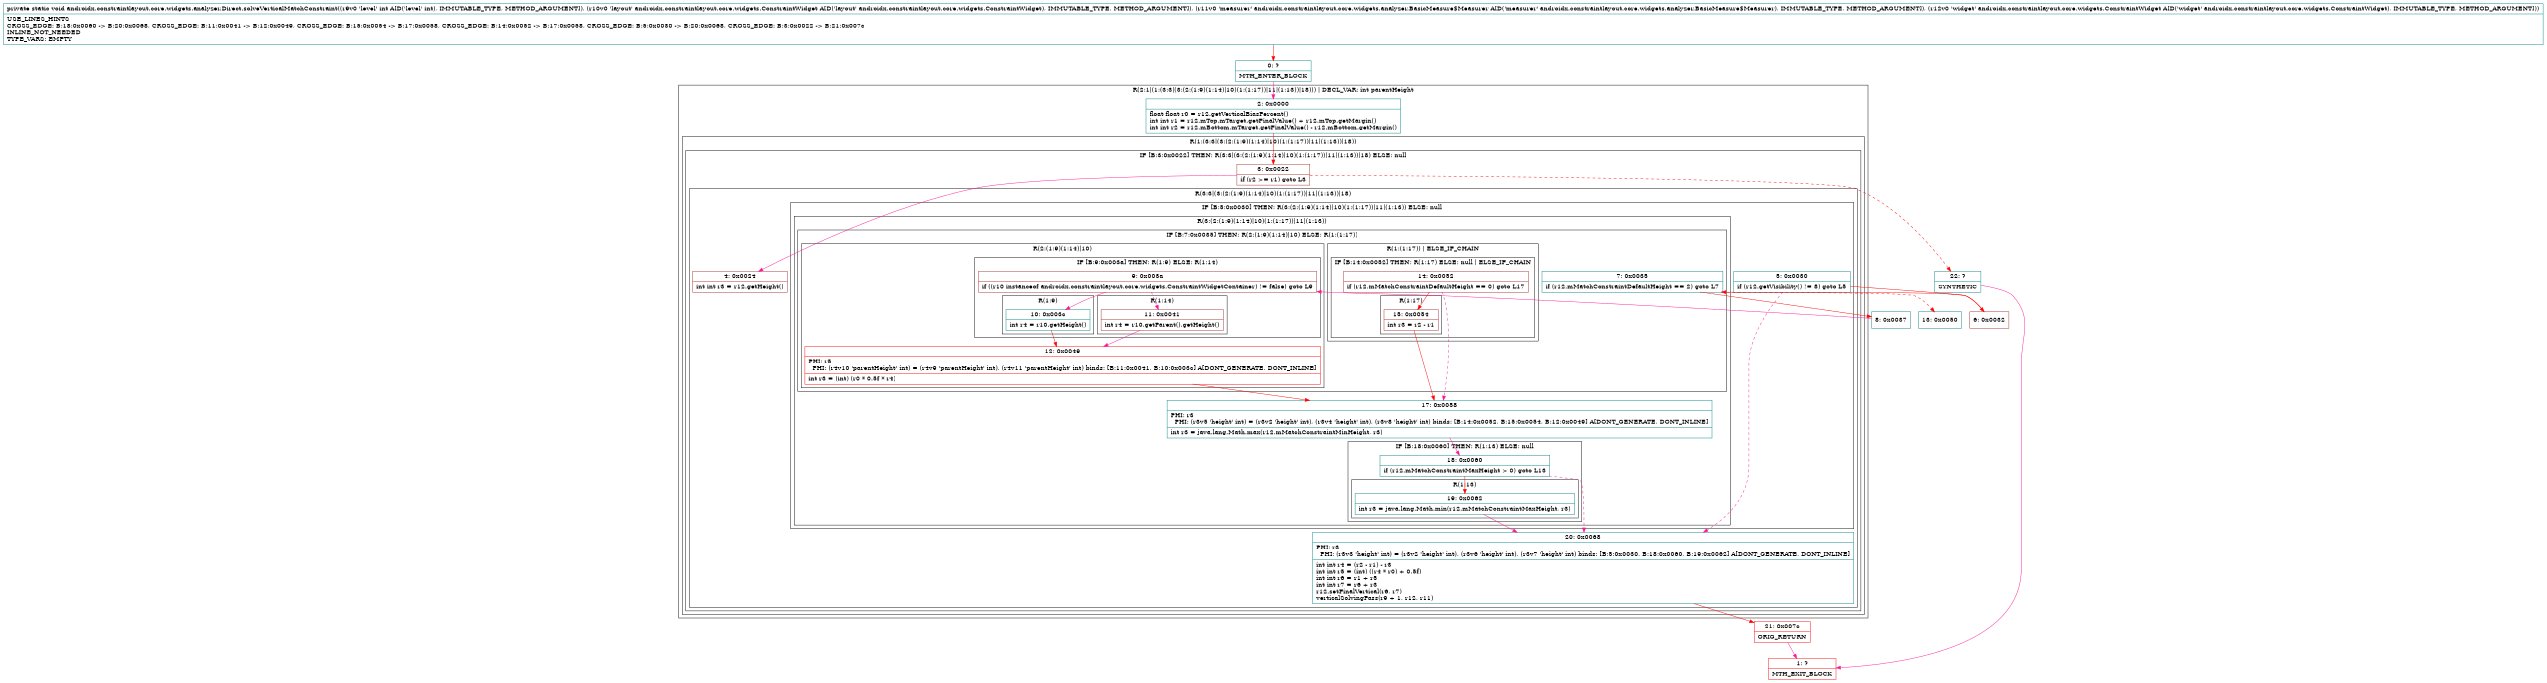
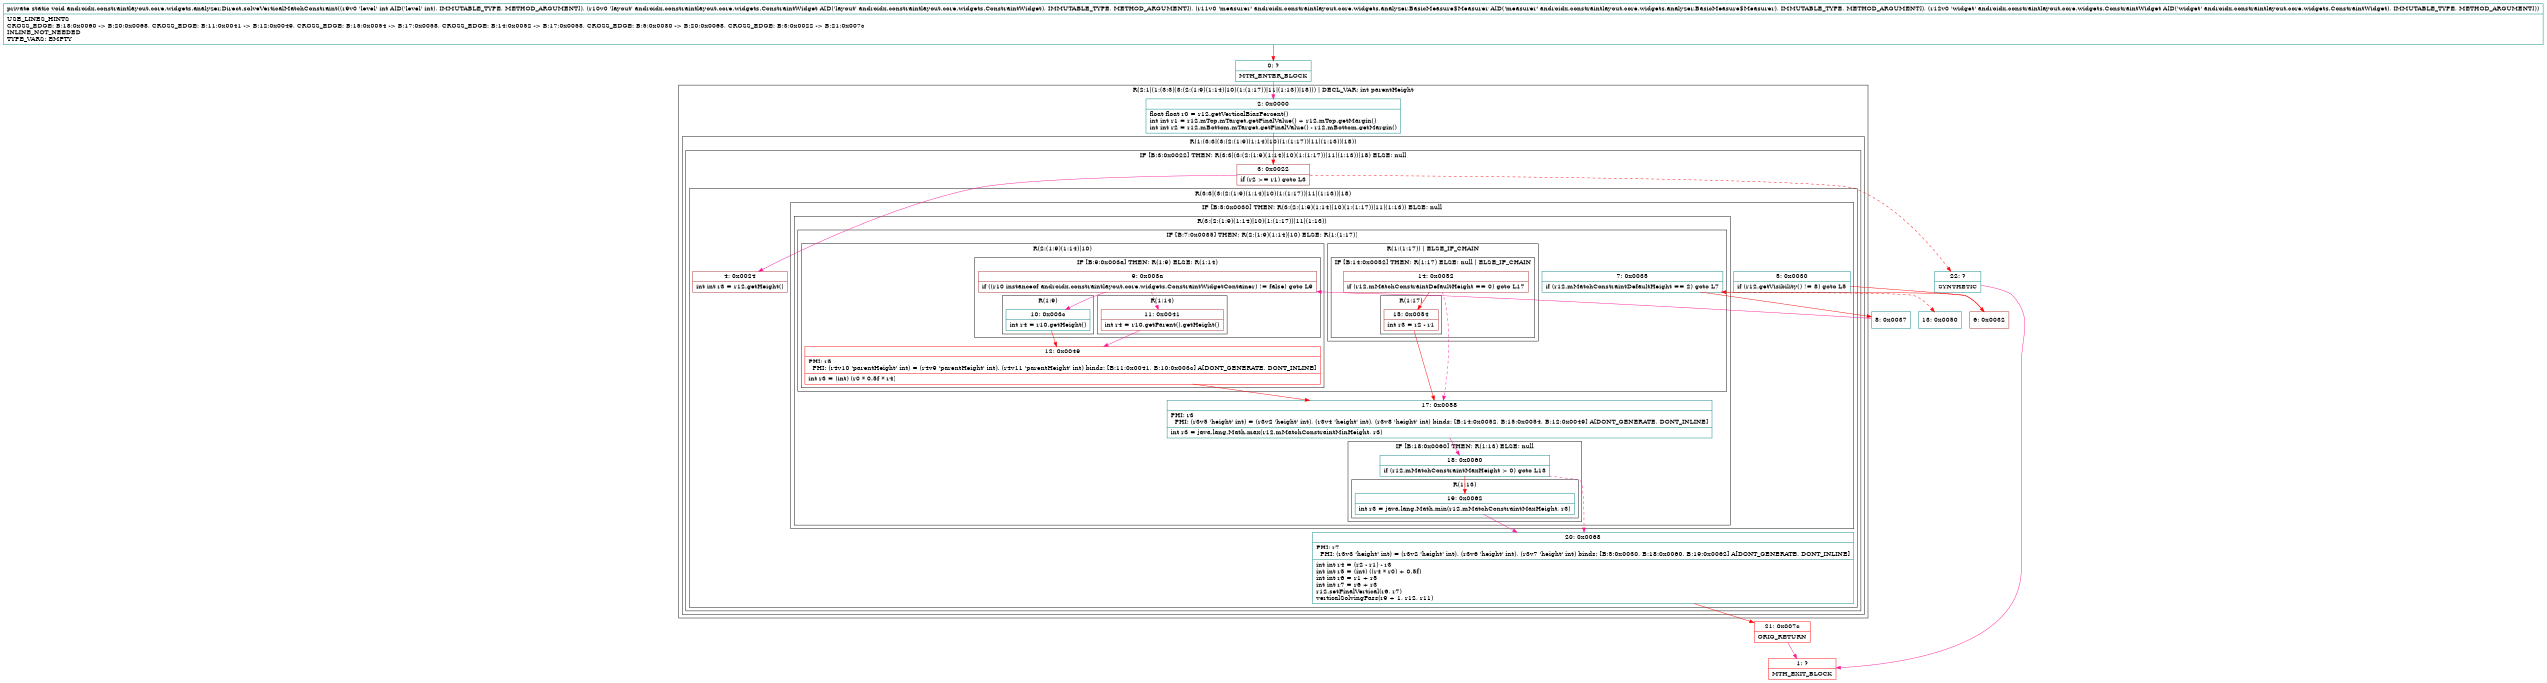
(1749, 414) -> none
(1329, 548) -> (1329, 548)
